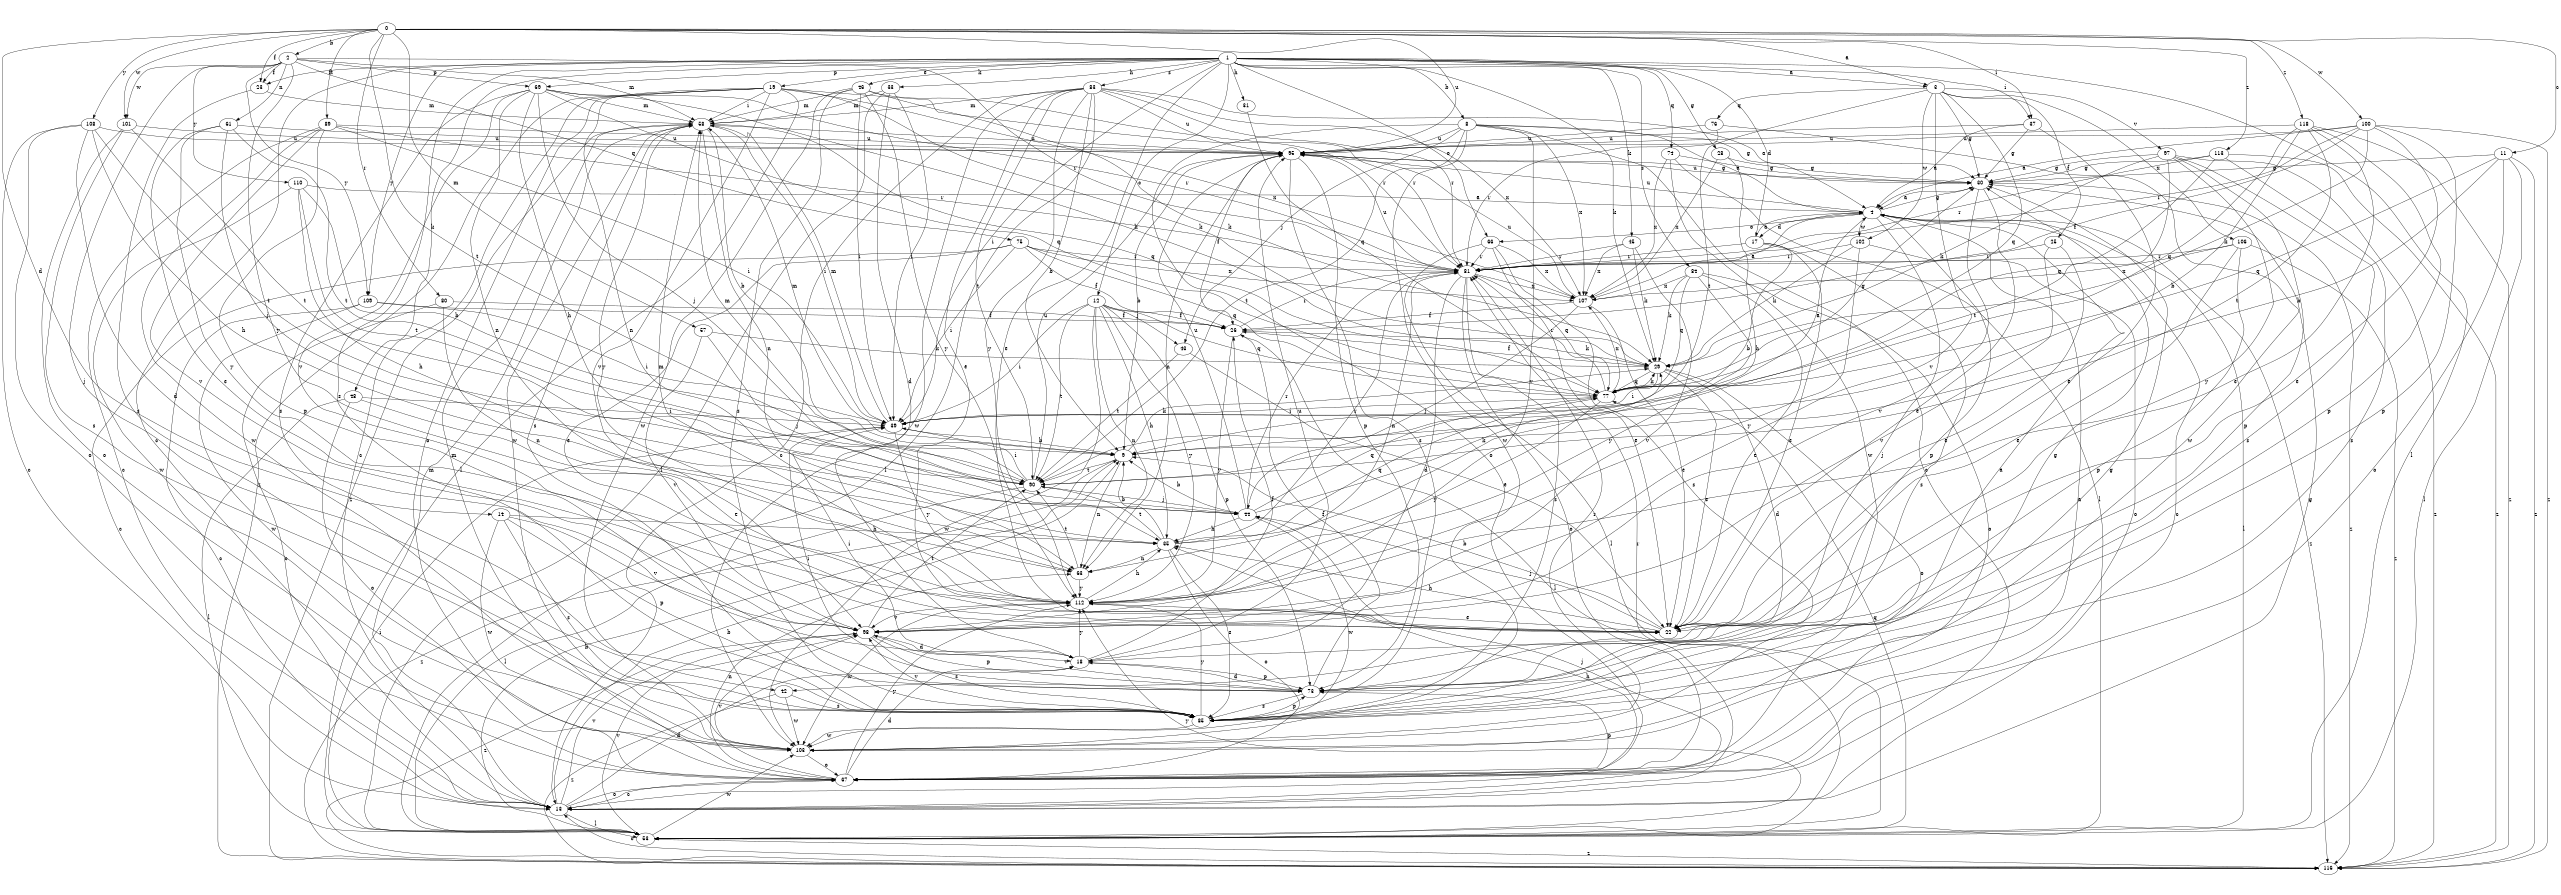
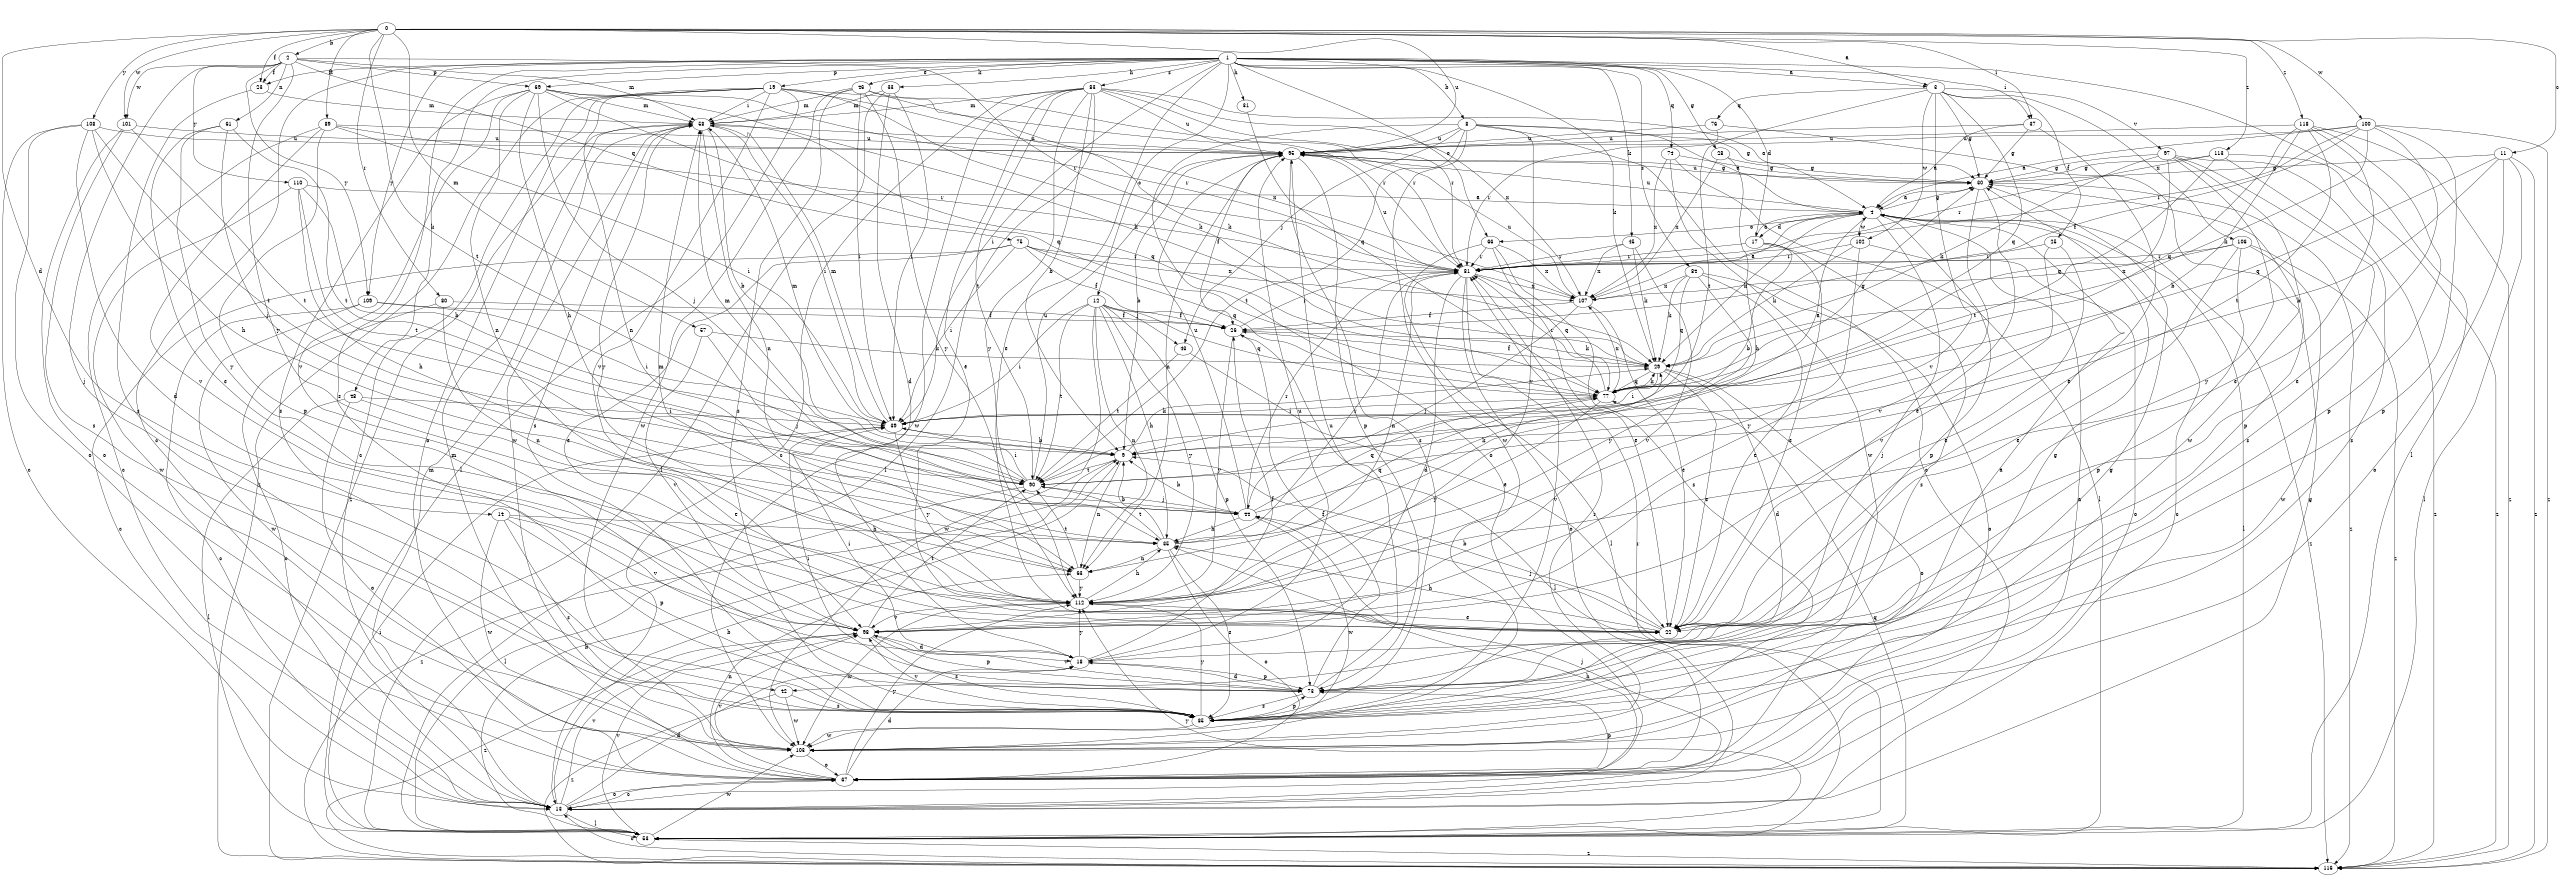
(732, 142) -> (1342, 454)
(1565, 173) -> none
none -> (1761, 270)
(328, 496) -> (1765, 722)
(1555, 500) -> (1555, 500)
